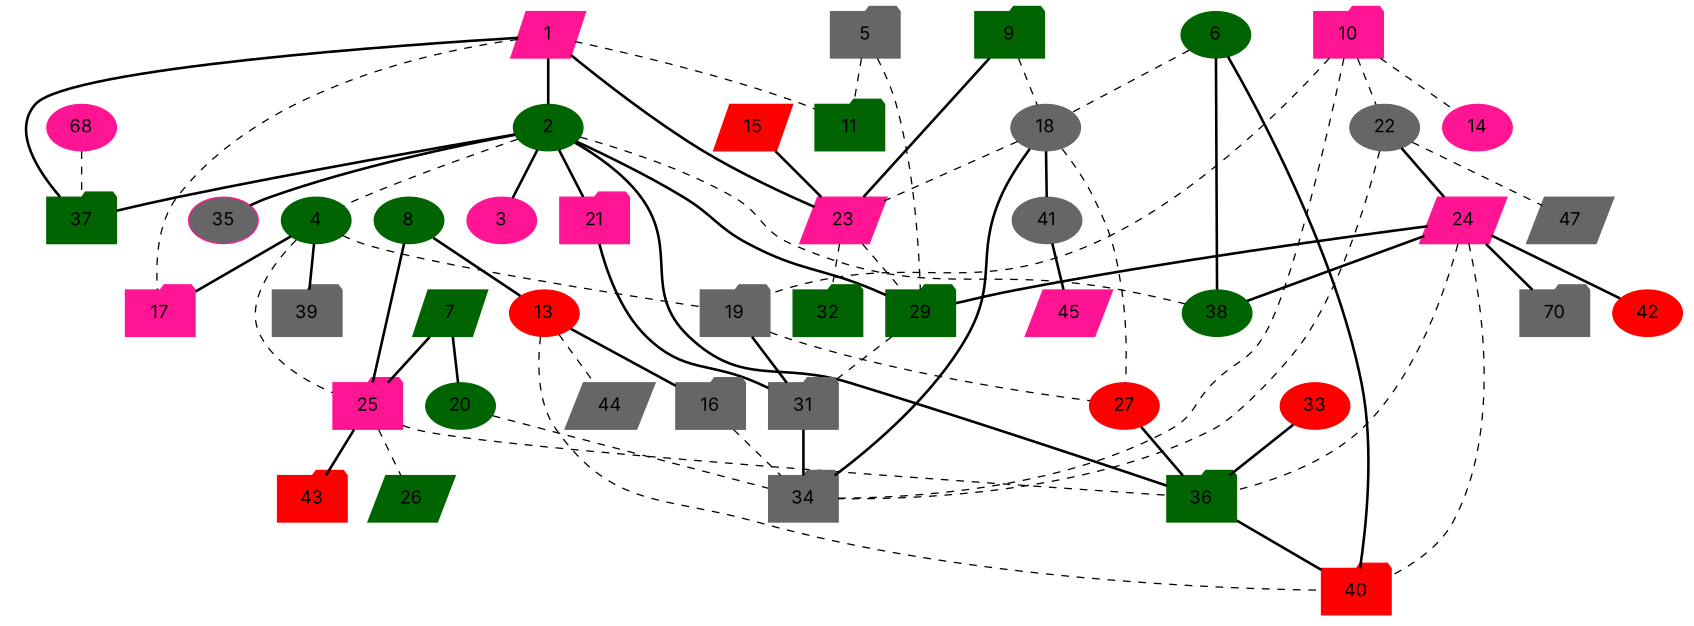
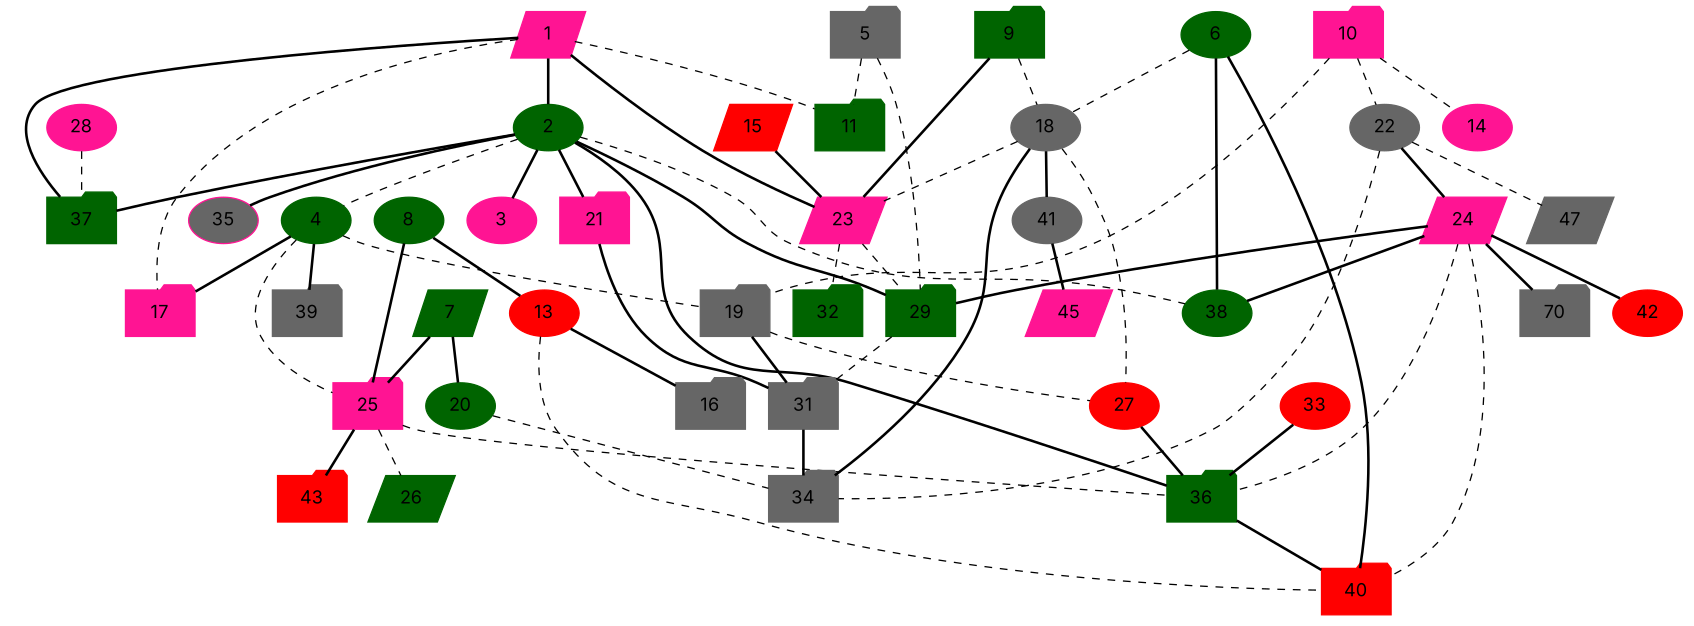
(82, 128) -> (82, 128)
(1199, 401) -> none
(610, 406) -> none
(757, 453) -> none
